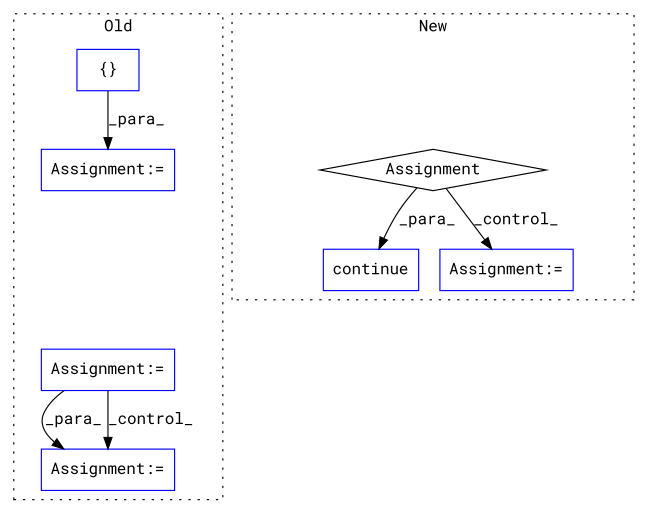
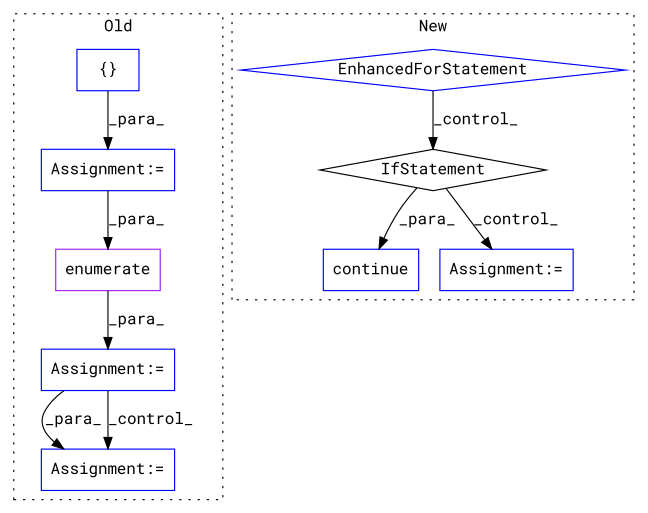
none -> (433, 70)
(433, 170) -> (433, 170)
none -> (108, 270)
